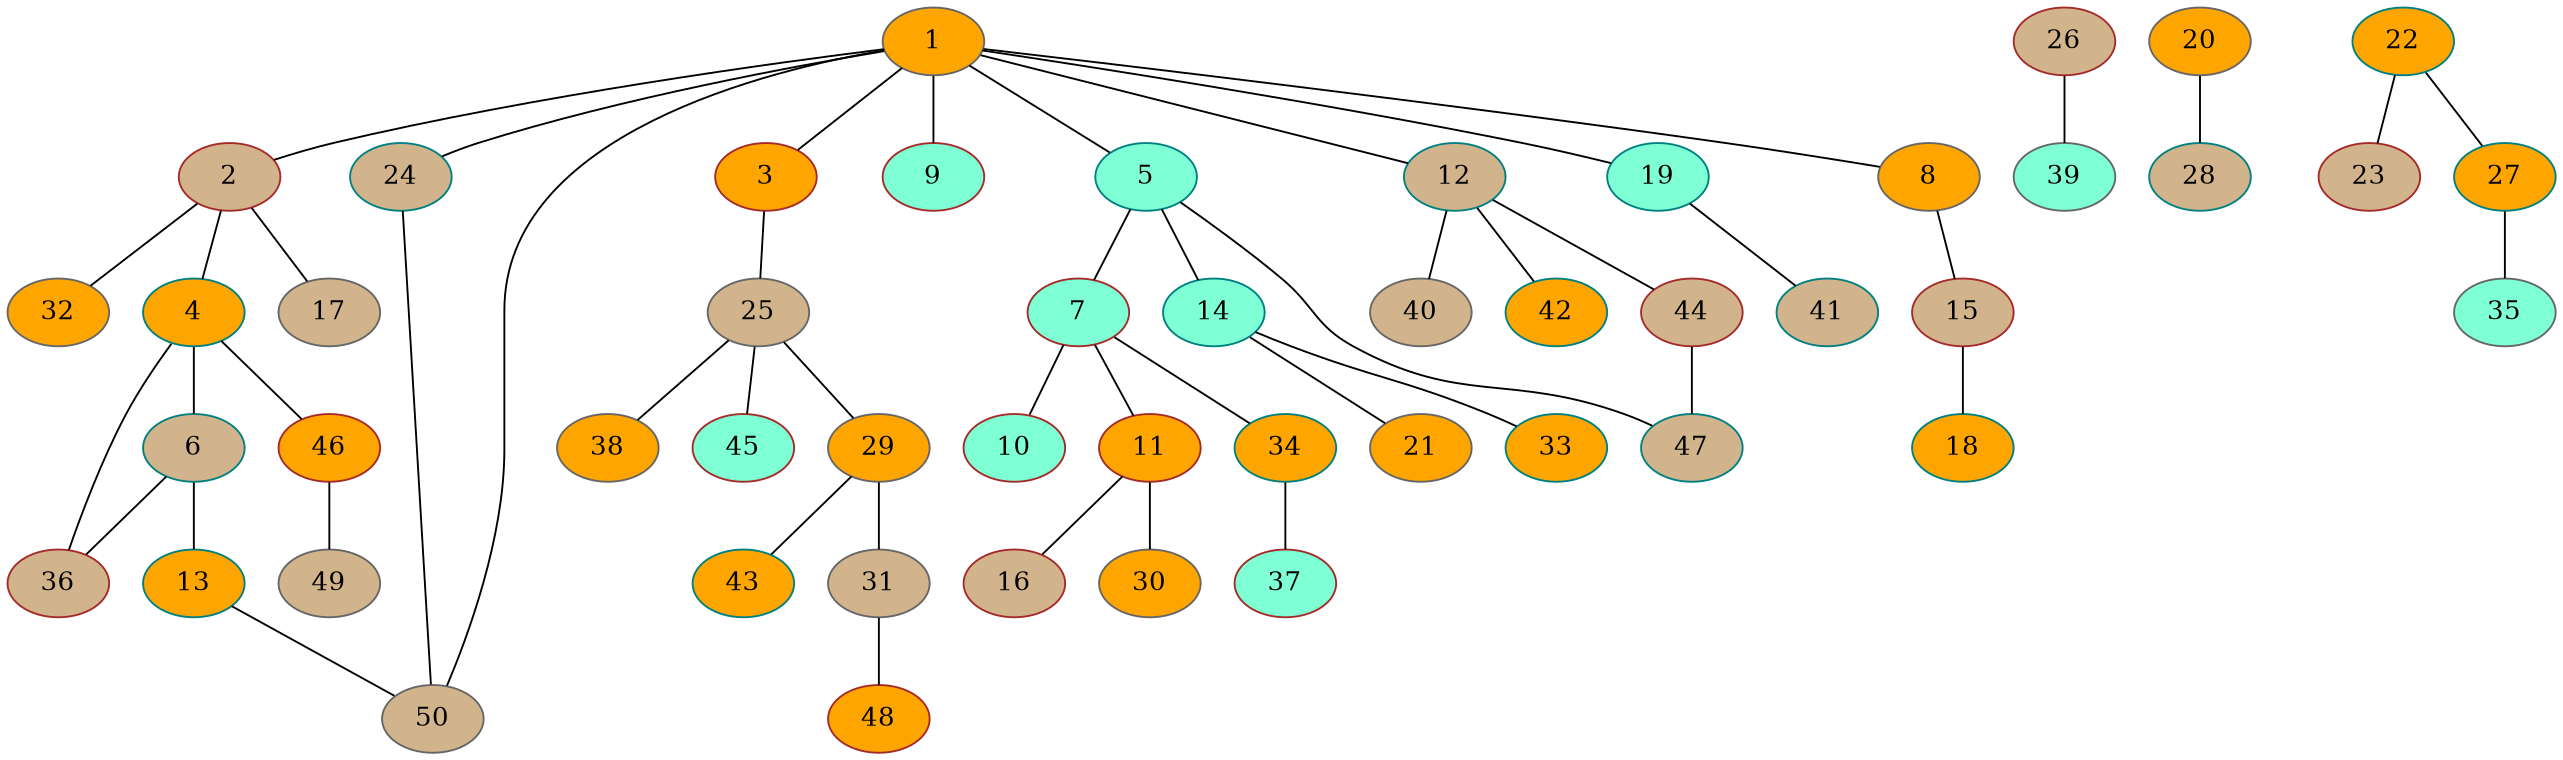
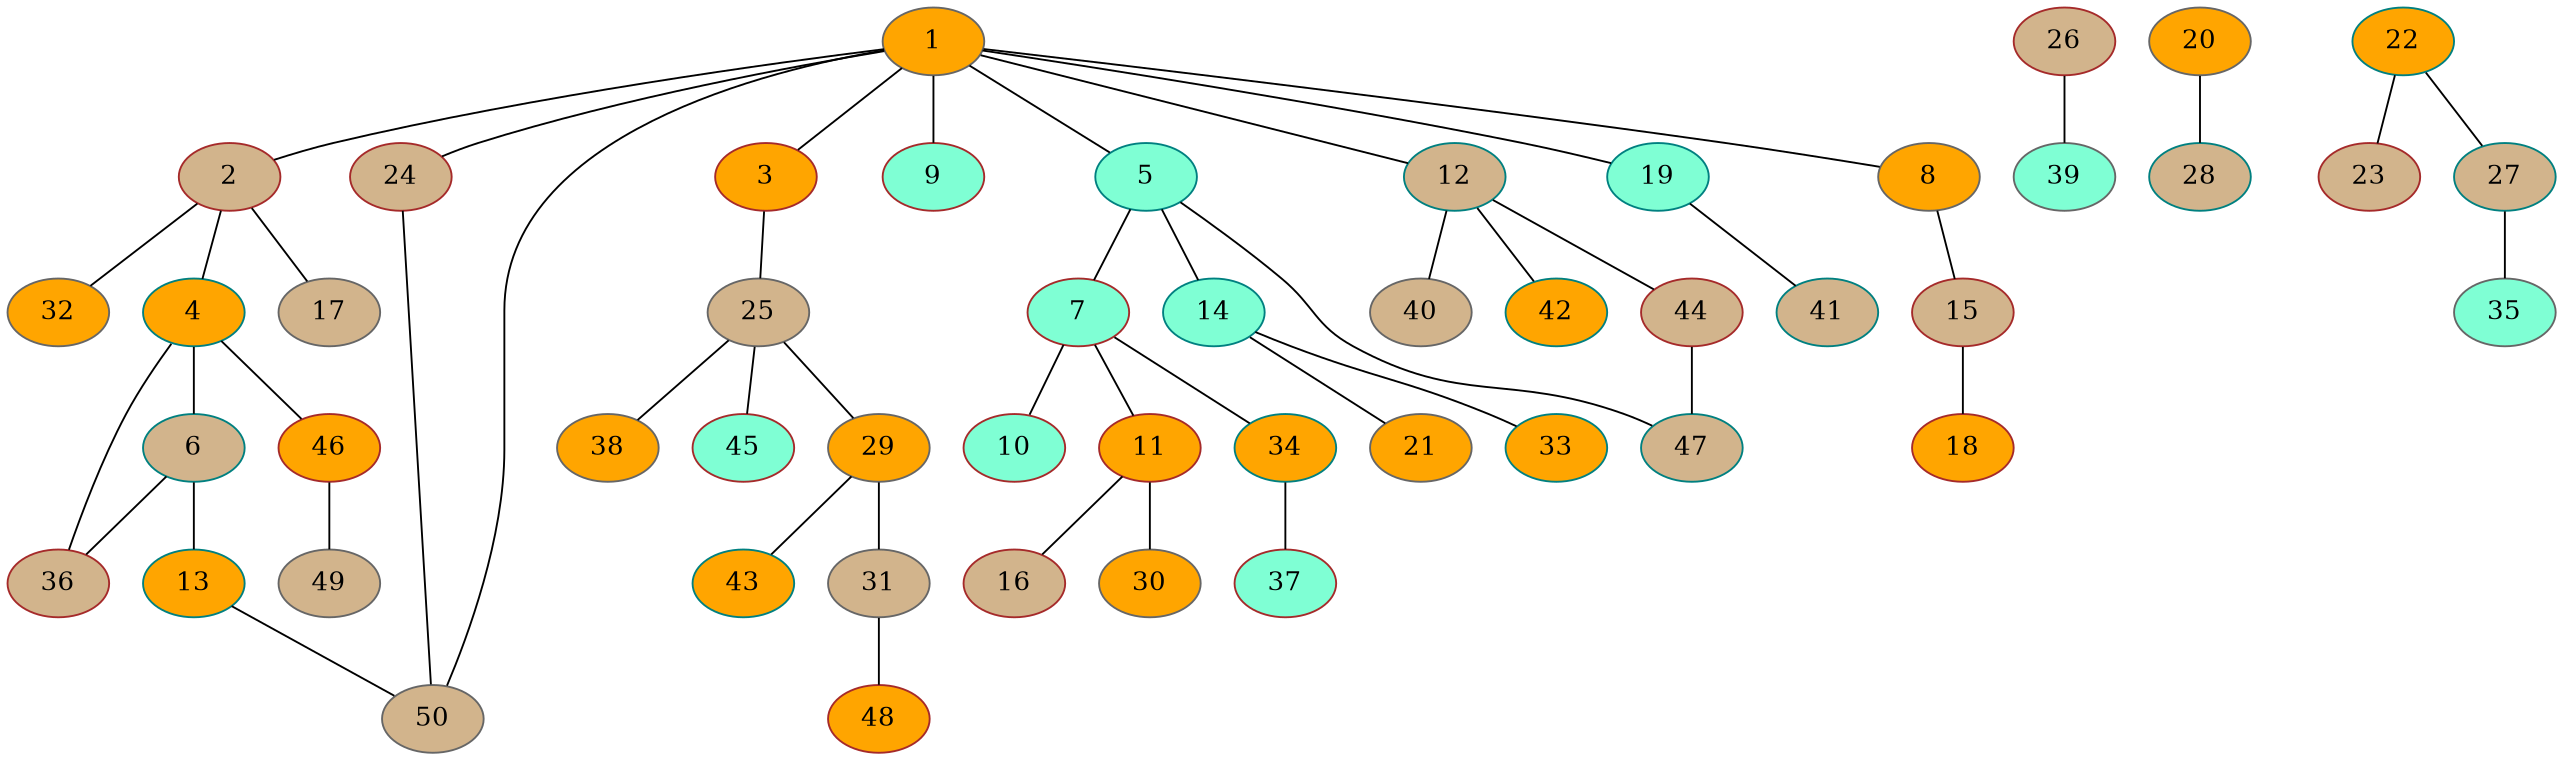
(401, 177) -> (401, 177)
(2505, 177) -> (2505, 177)
(1963, 448) -> (1963, 448)
